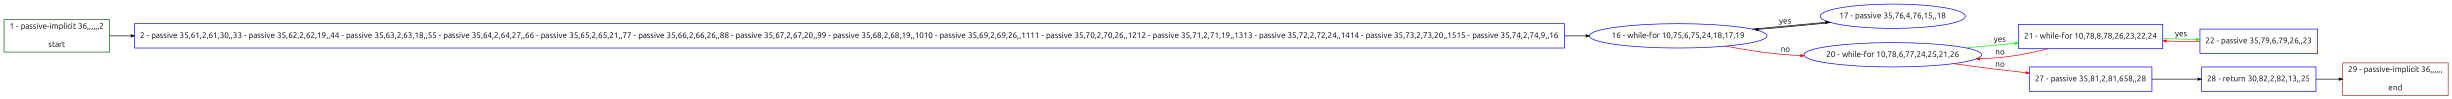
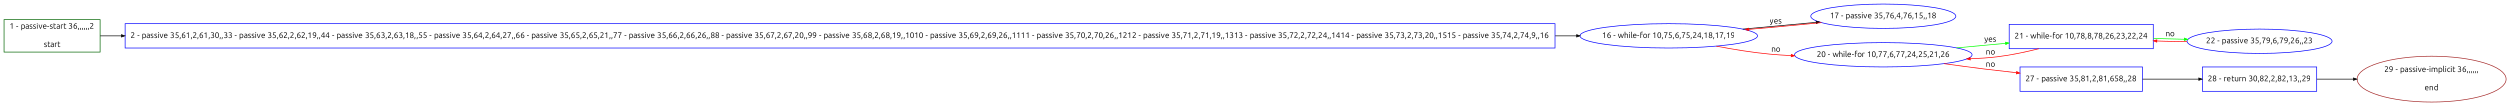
(1795, 26) -> (1785, 26)
(2181, 34) -> (2170, 34)
(57, 36) -> (52, 36)
(2259, 41) -> (2260, 41)
(1893, 55) -> (1883, 55)
(2259, 79) -> (2260, 79)
(2395, 79) -> (2432, 79)
